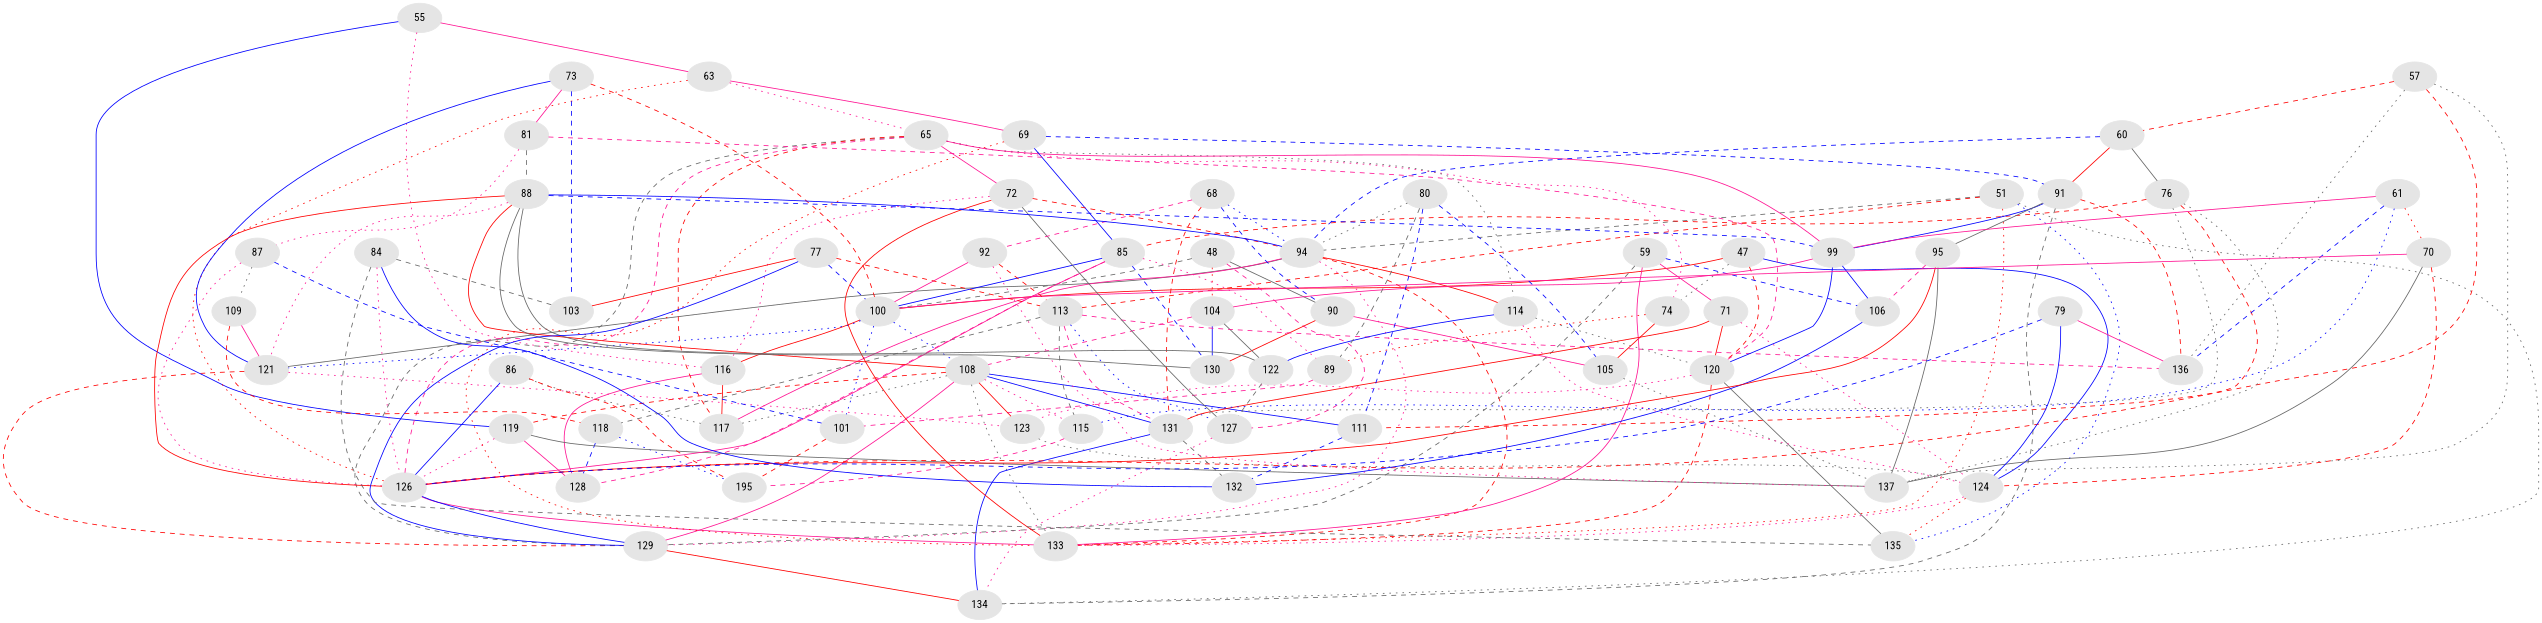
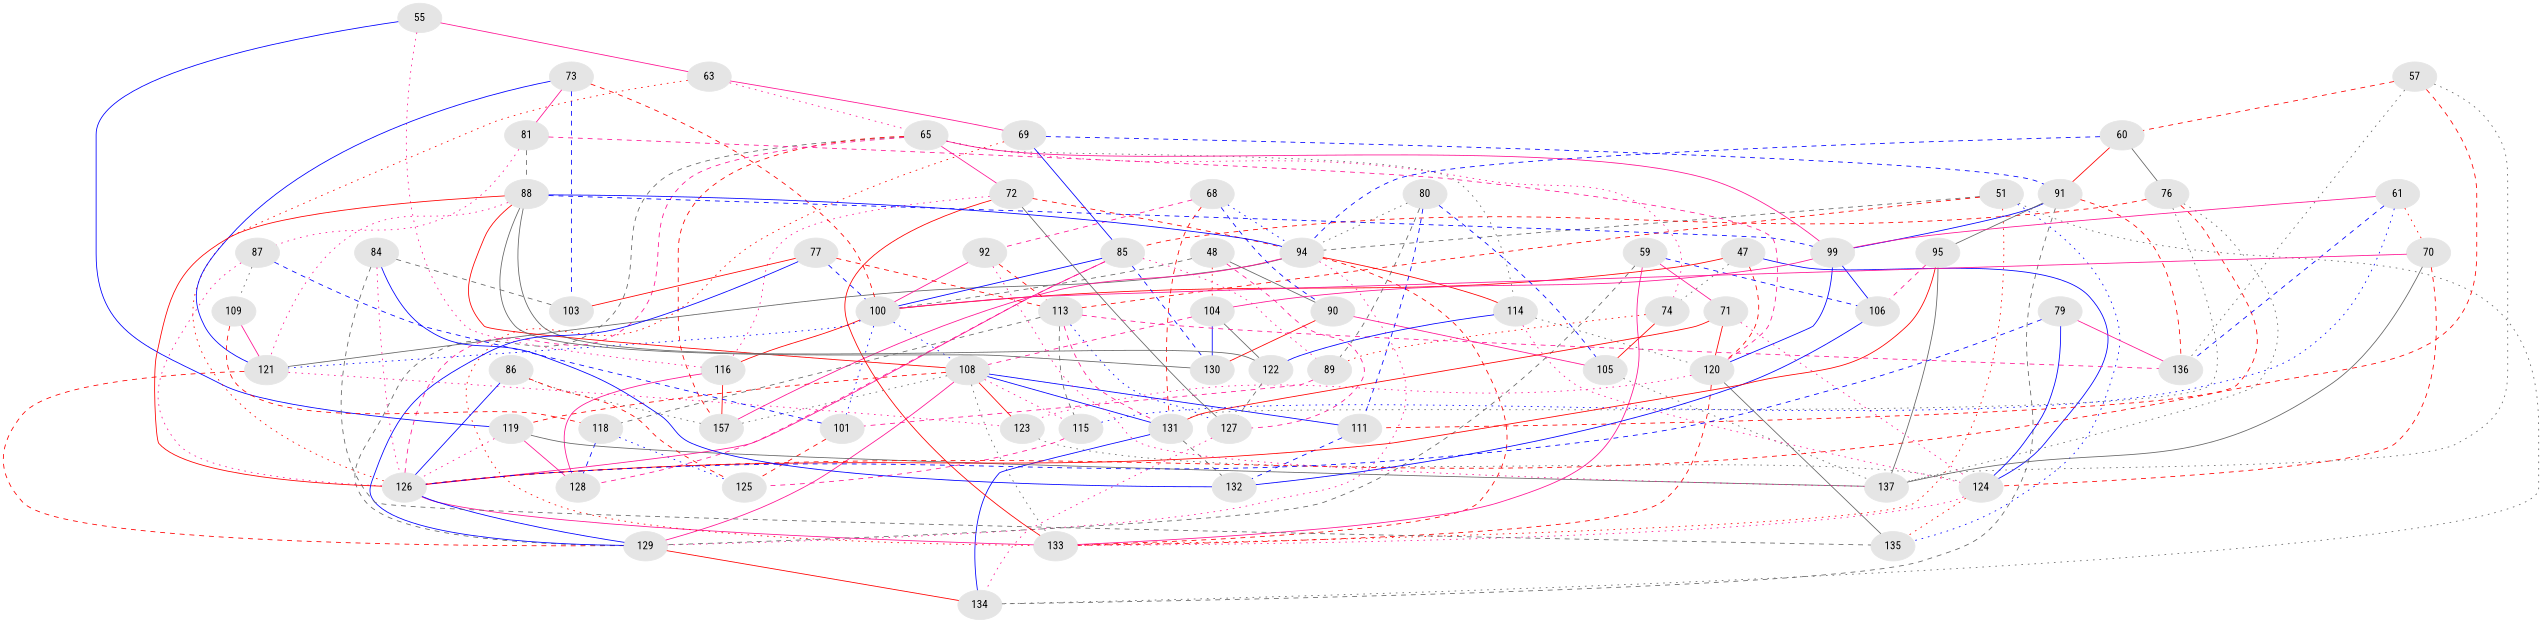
(721, 429) -> (721, 429)
(744, 488) -> (744, 488)
